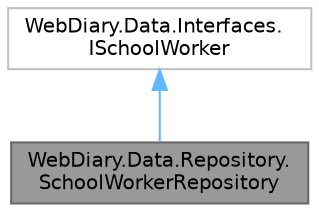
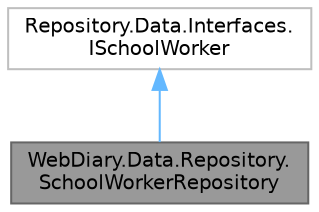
(160, 39) -> (160, 39)
